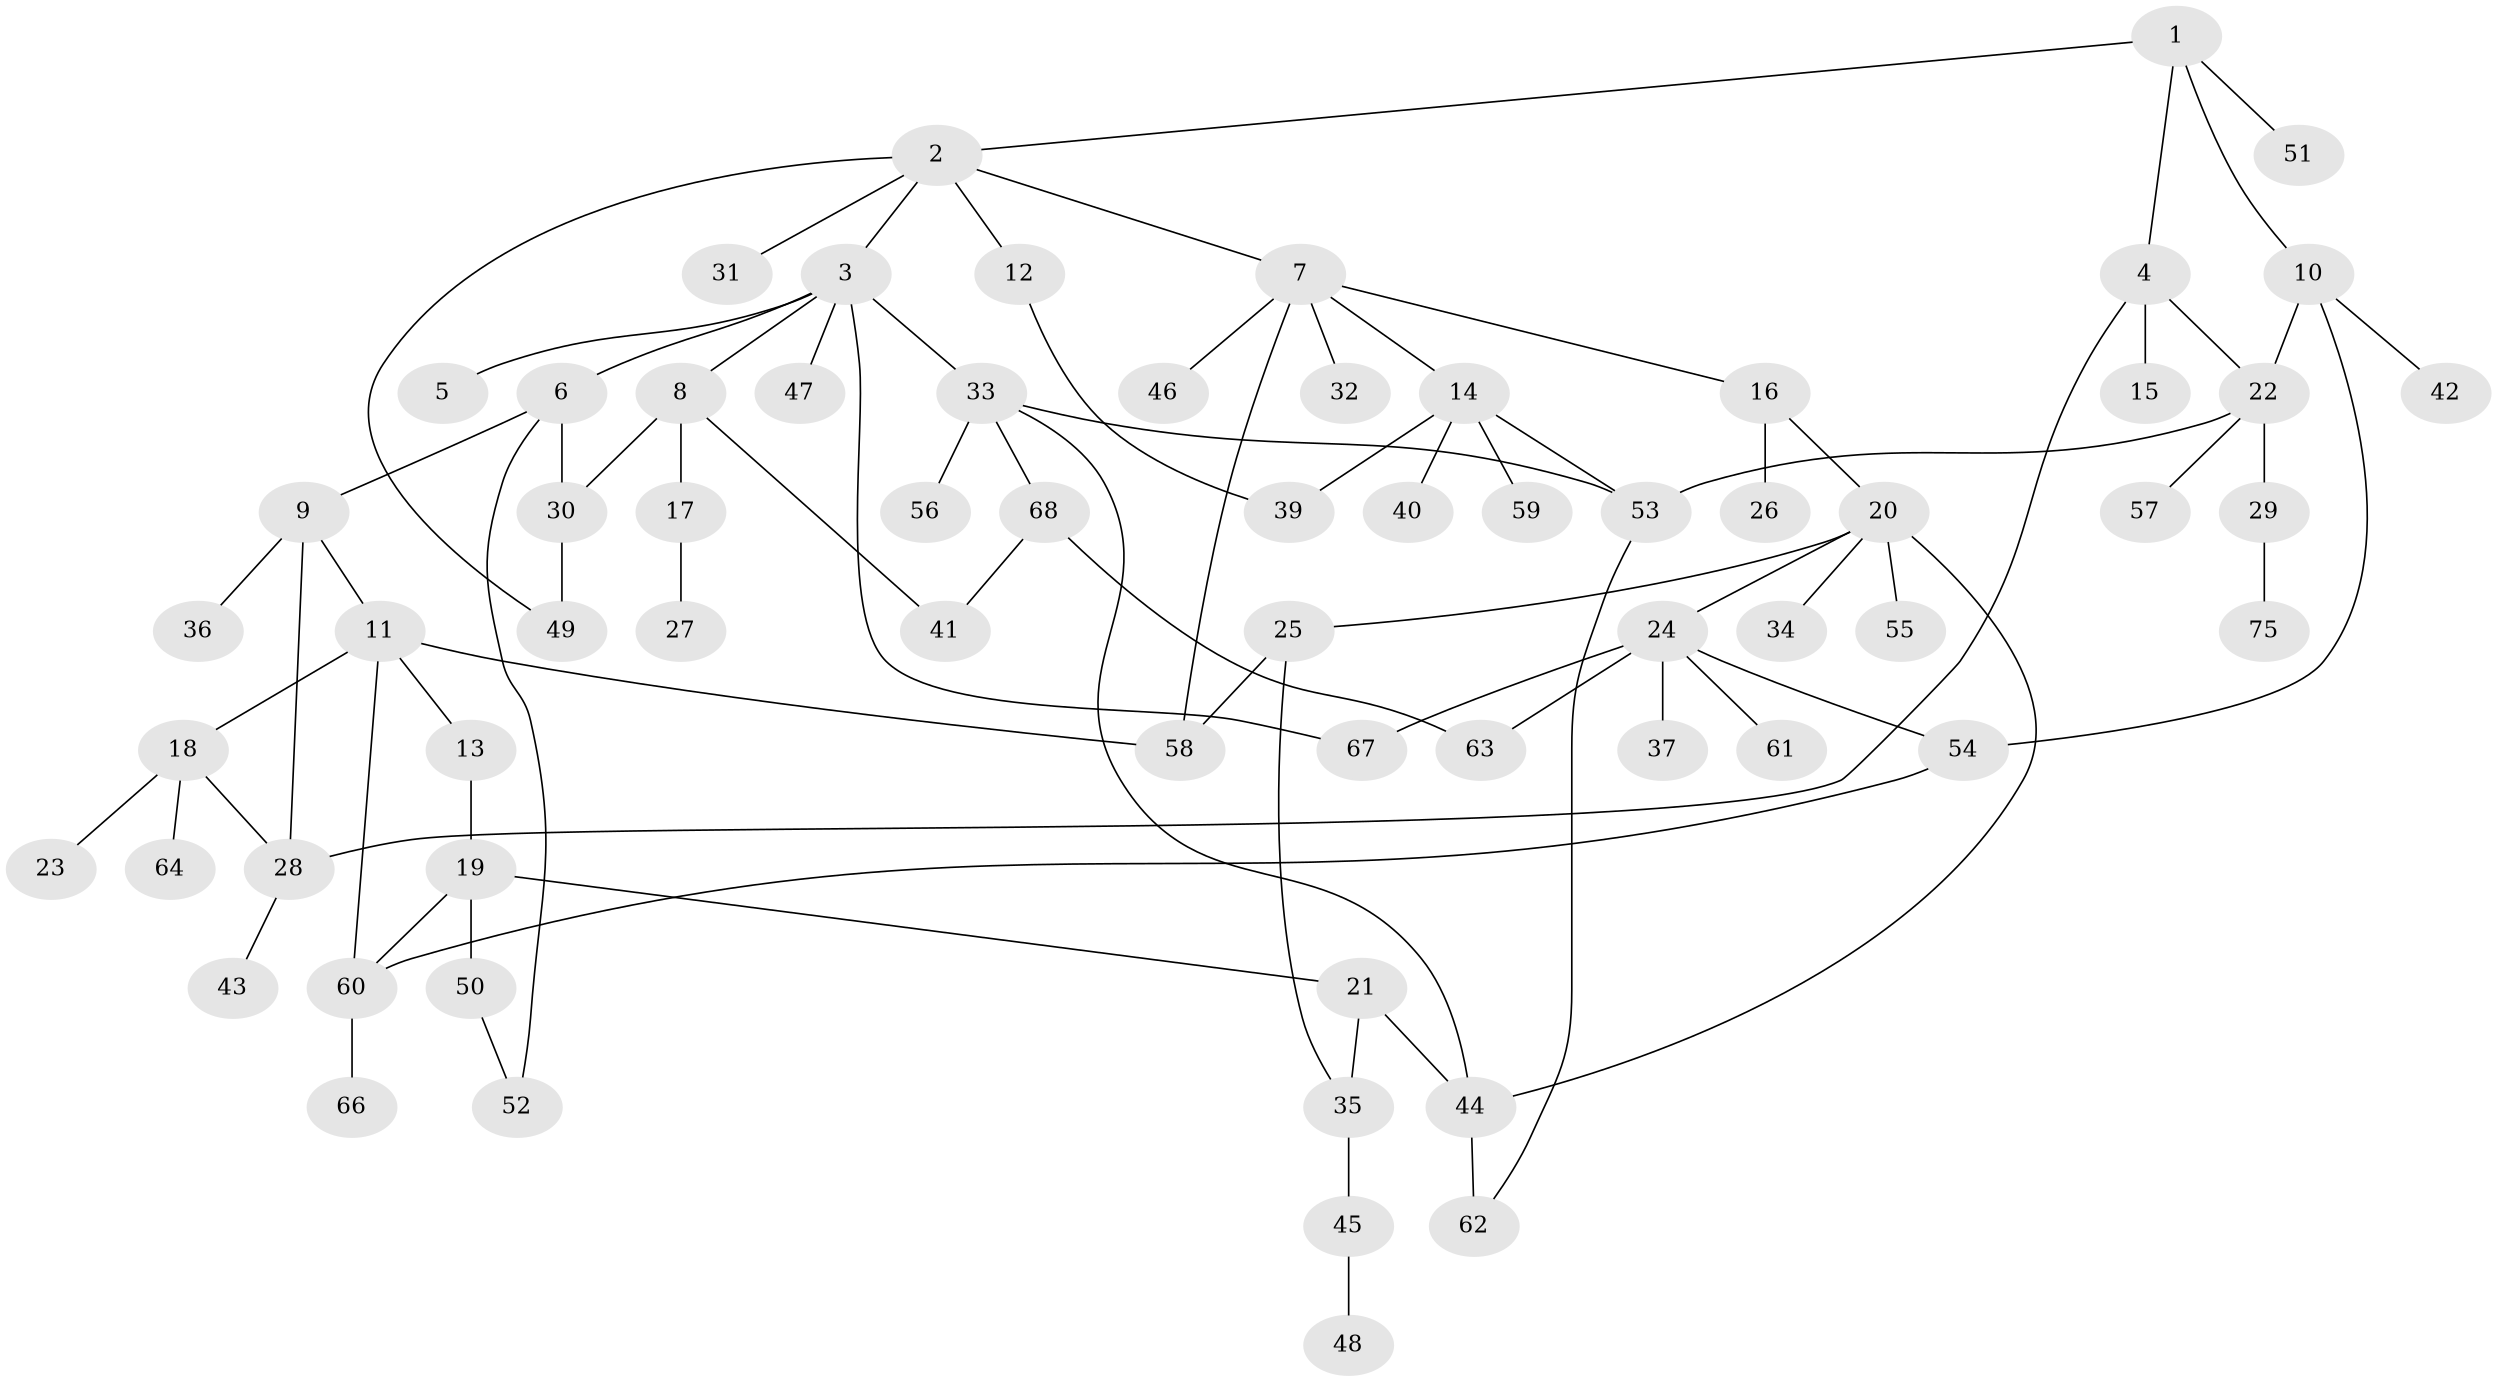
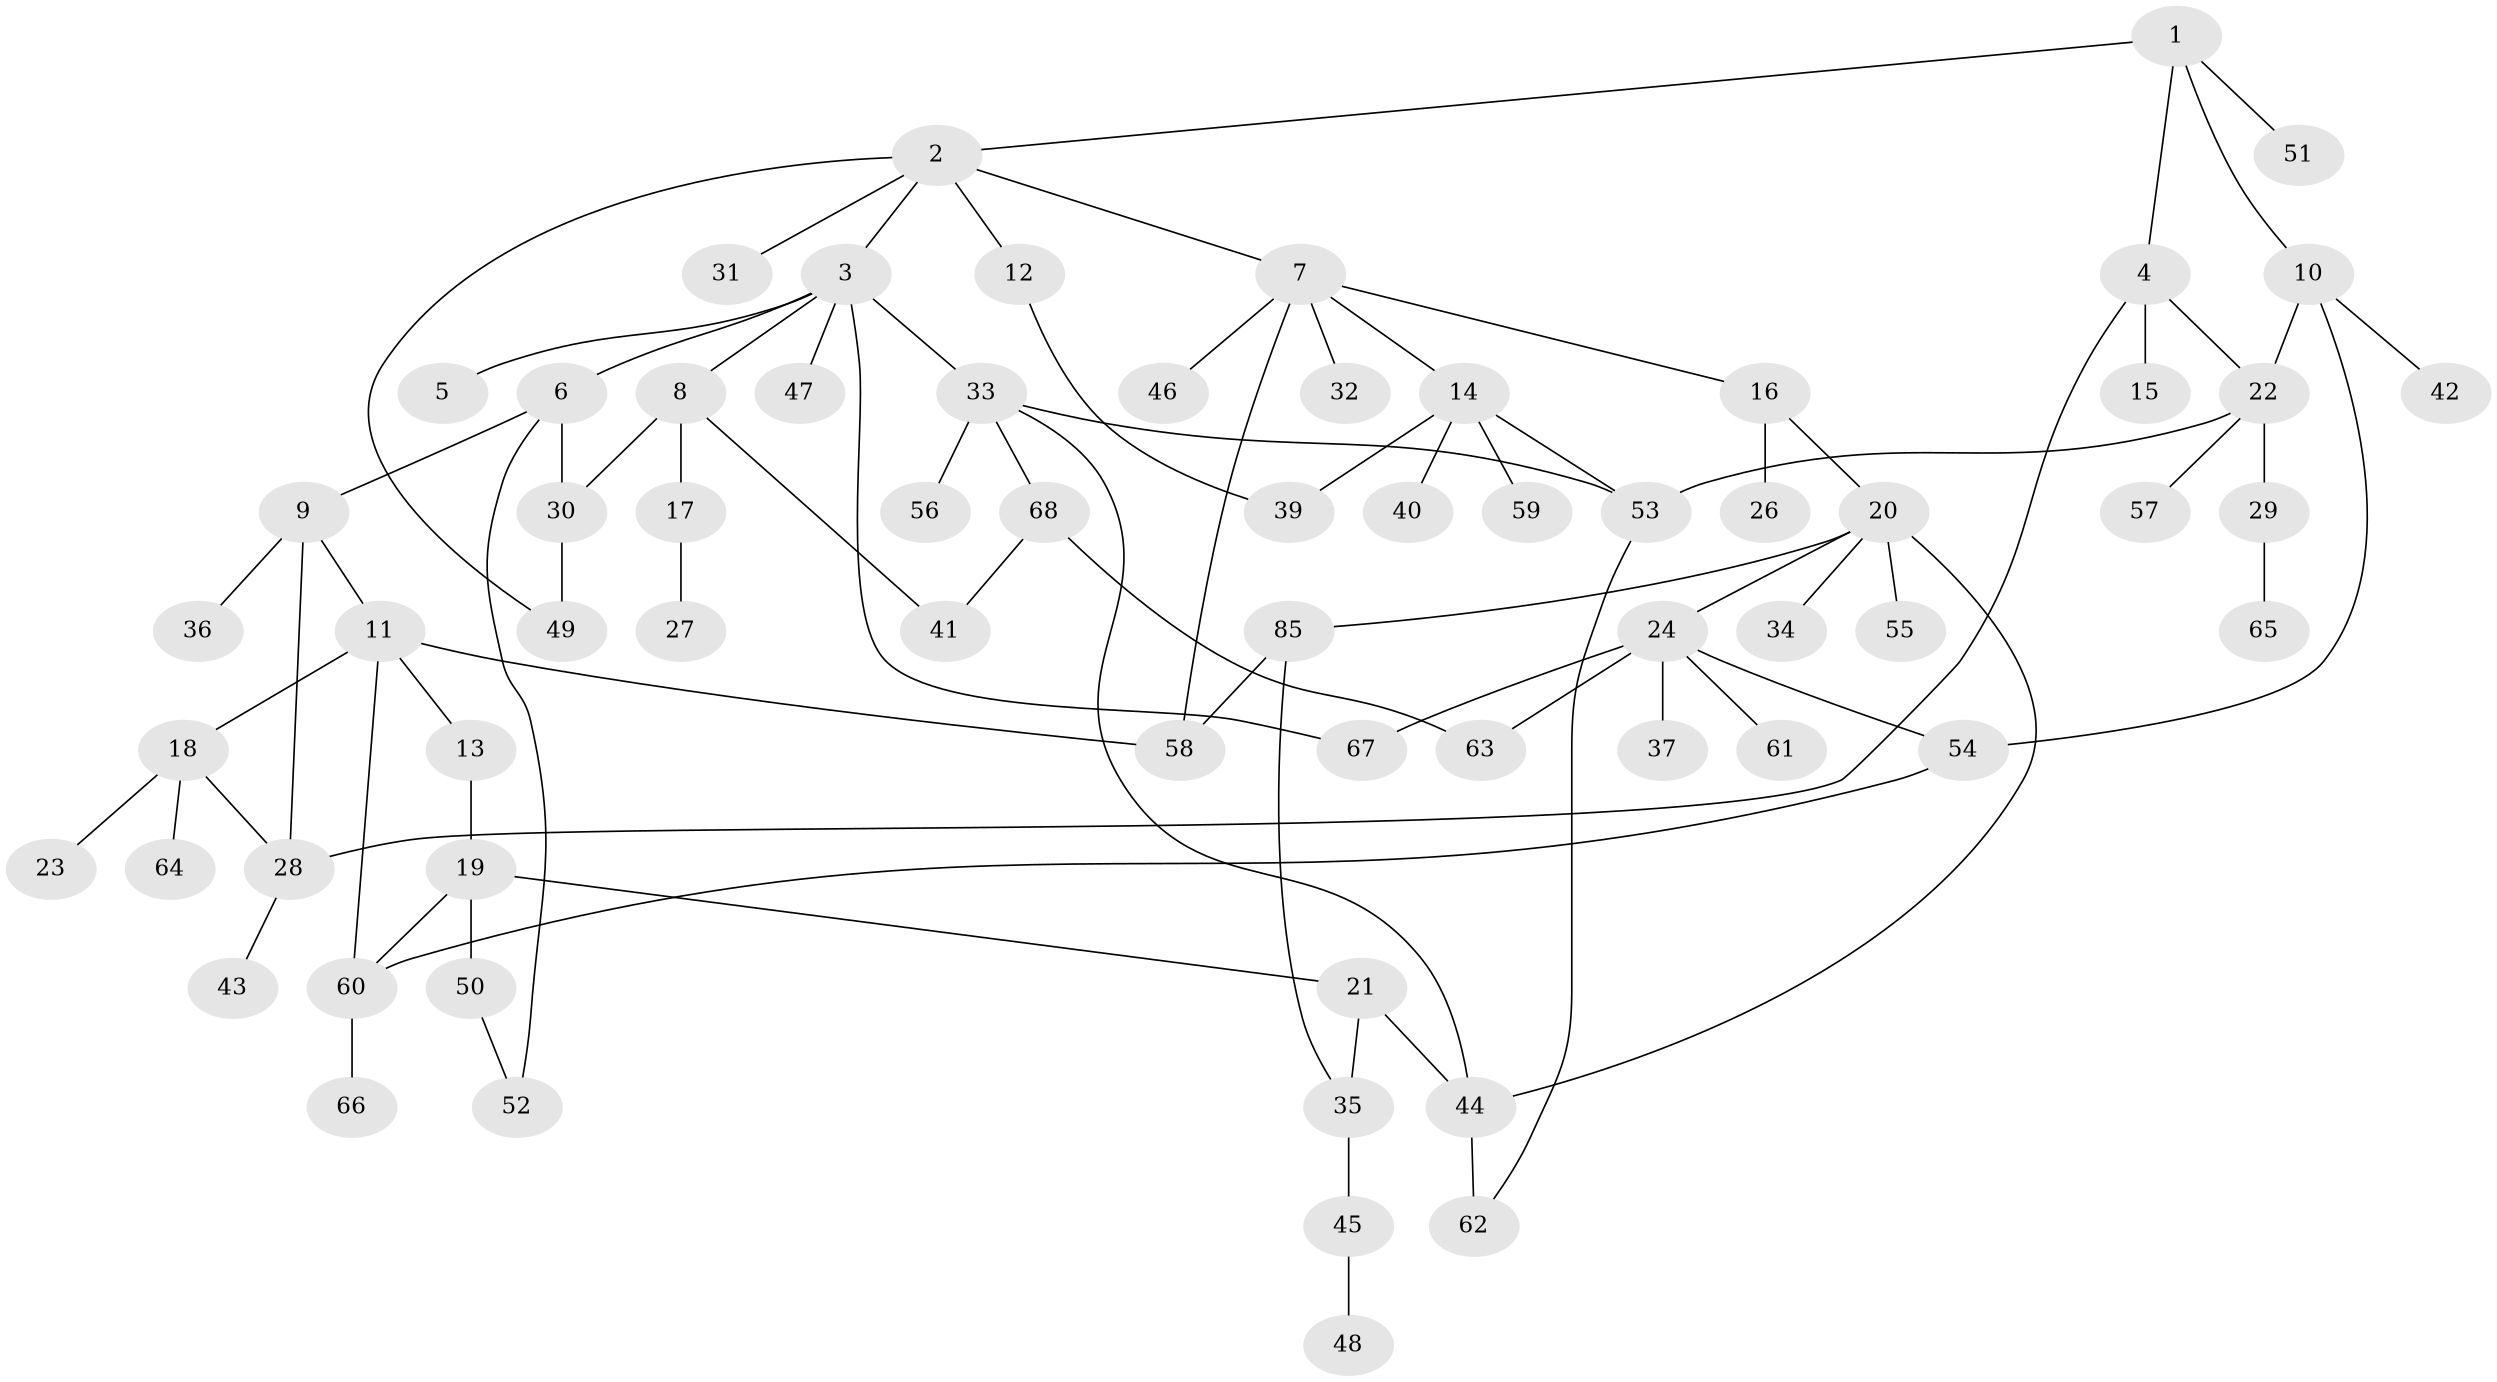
(1289, 631) -> (1289, 631)
(2264, 631) -> (2264, 631)
